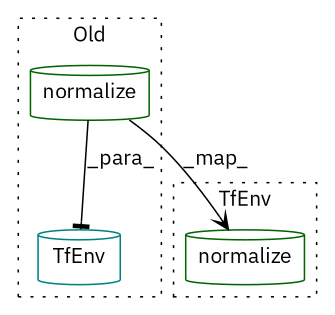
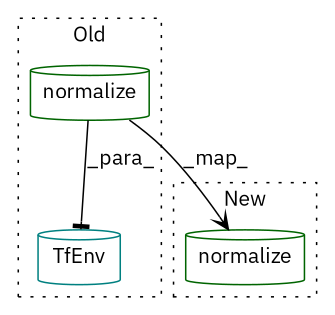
(245, 200) -> (245, 200)
